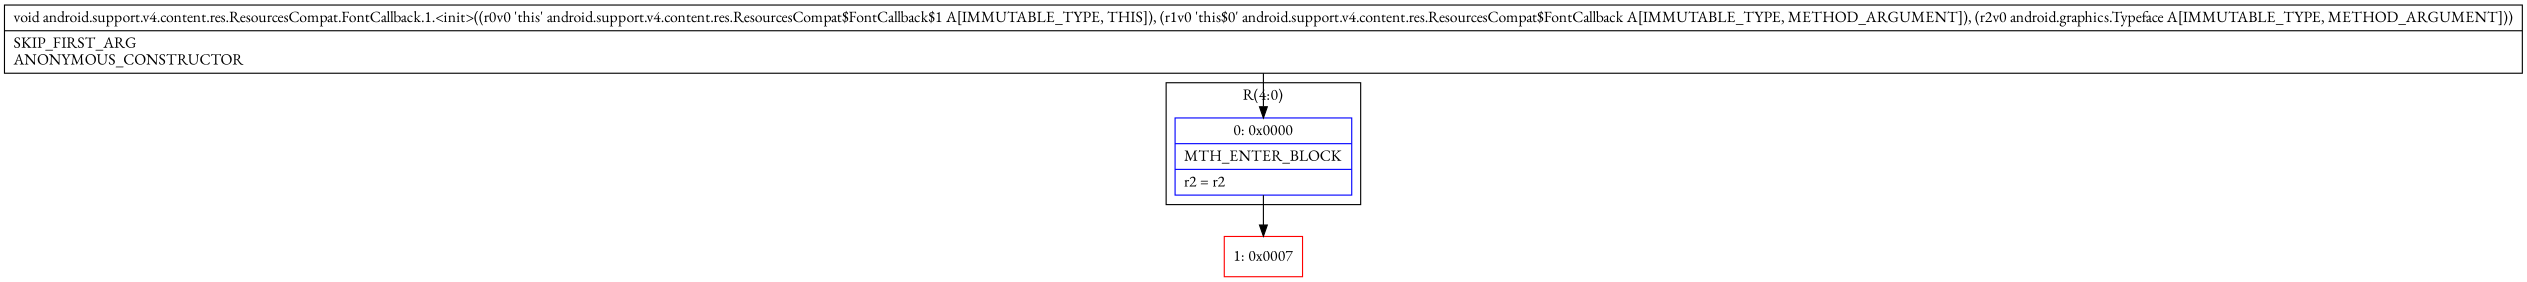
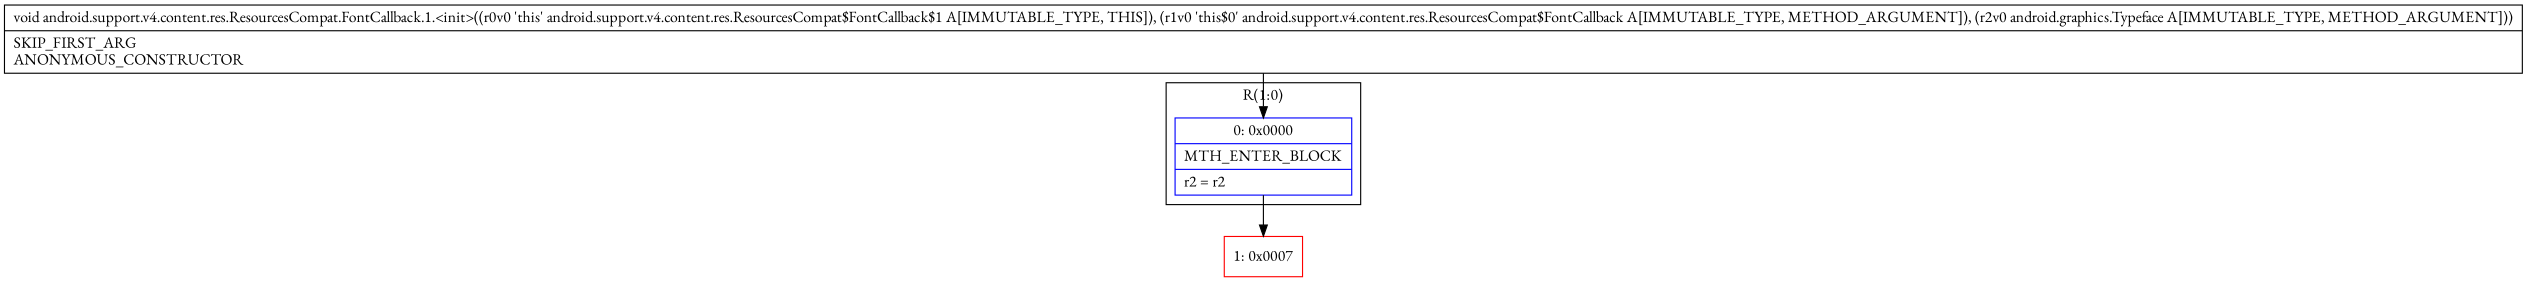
(1263, 96) -> (1263, 96)
